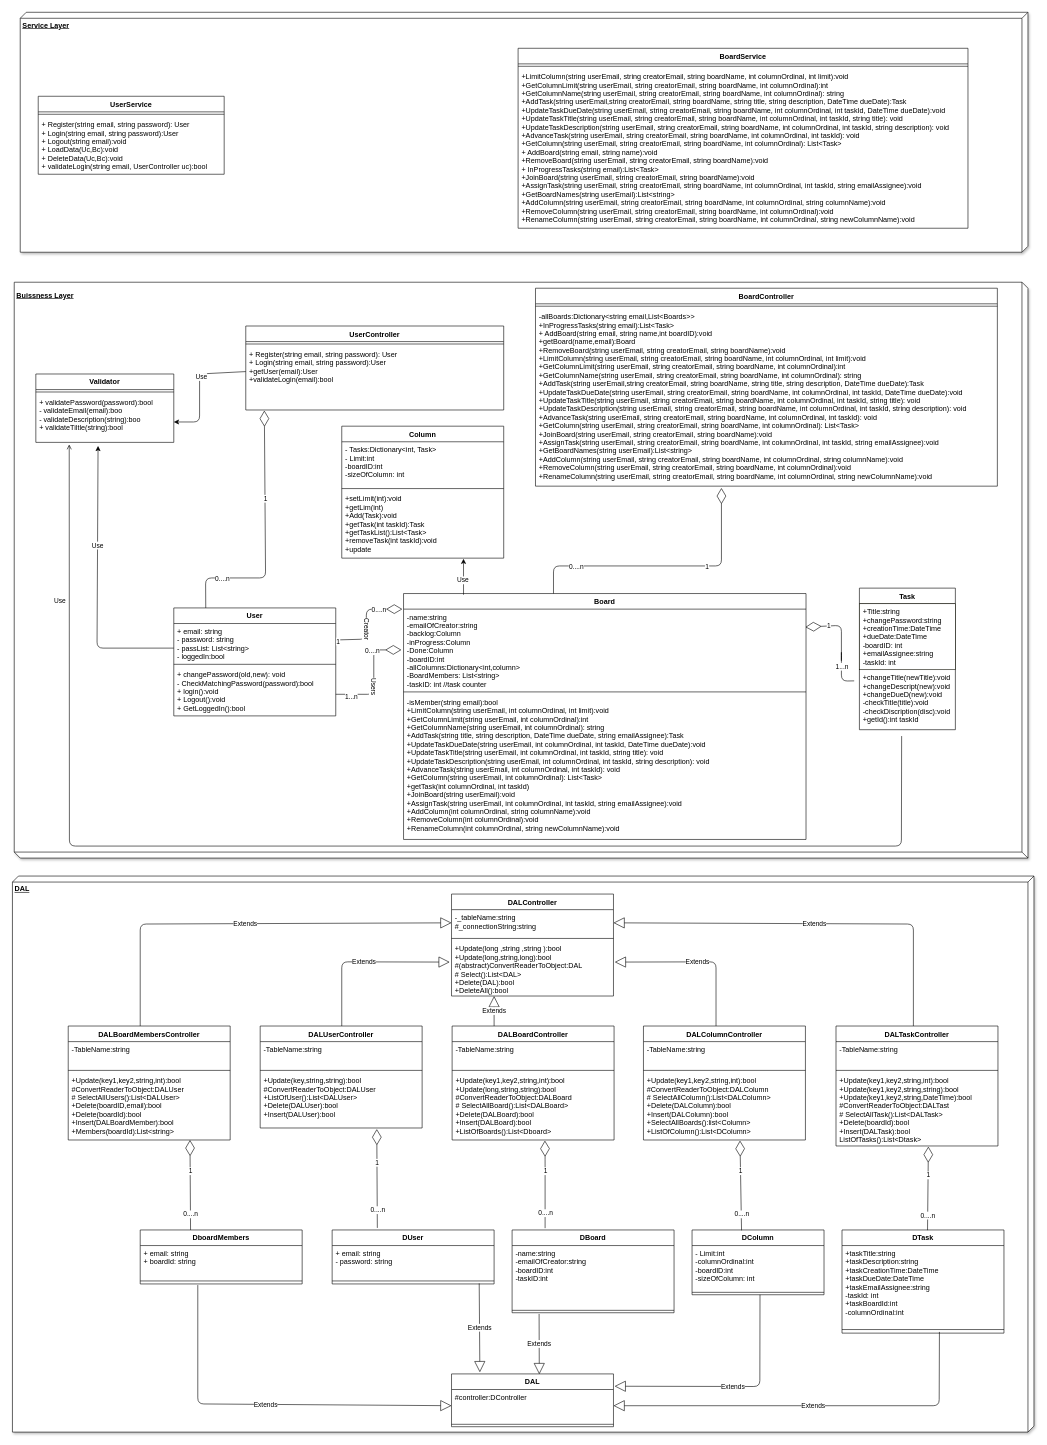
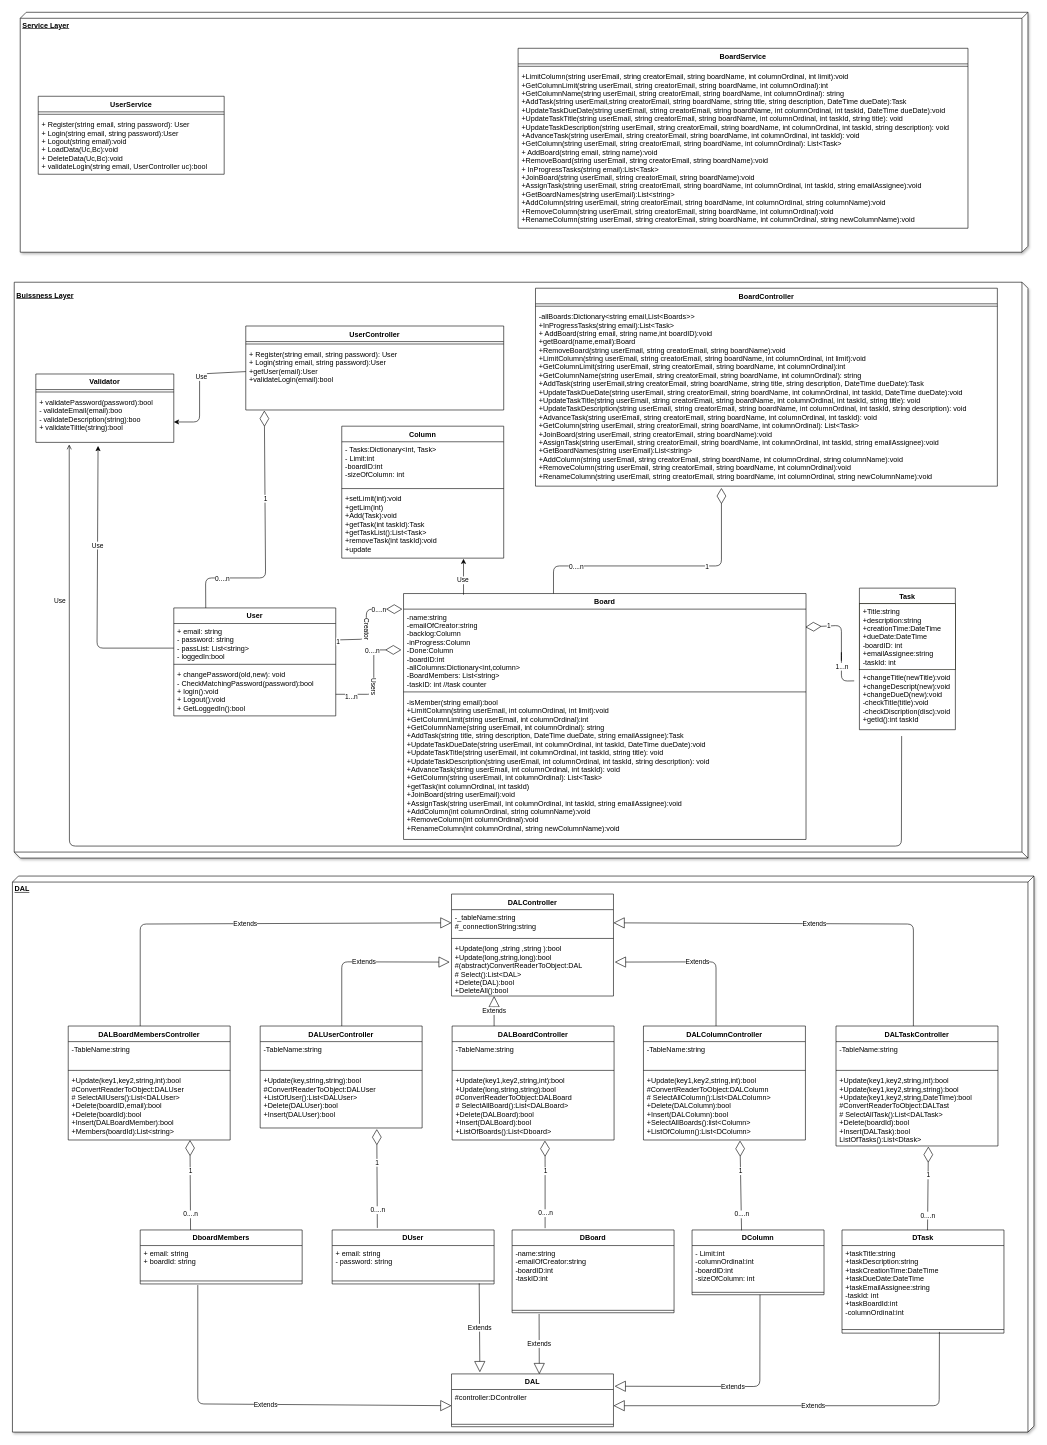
(885, 612) -> (885, 612)
